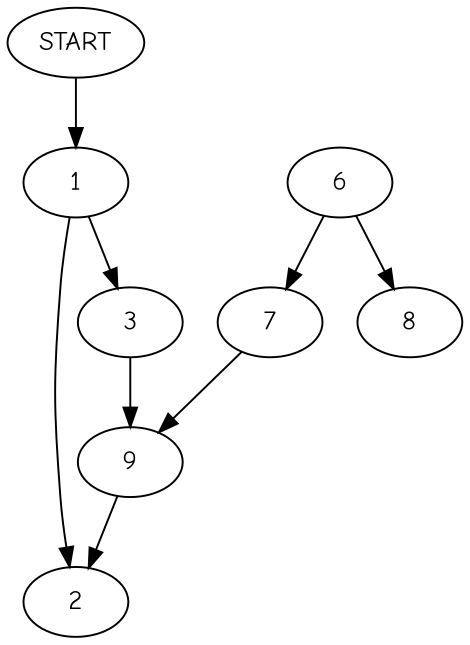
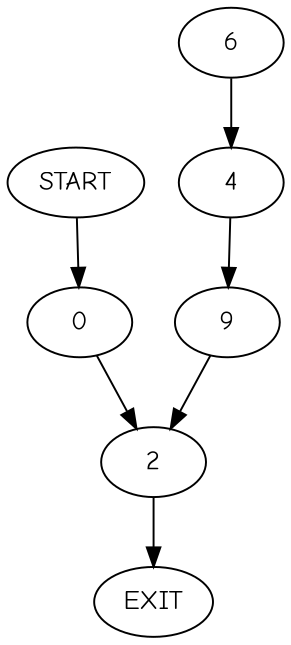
(76, 183) -> (80, 322)
(130, 322) -> none
(270, 322) -> (231, 183)
(410, 322) -> none
none -> (154, 602)
